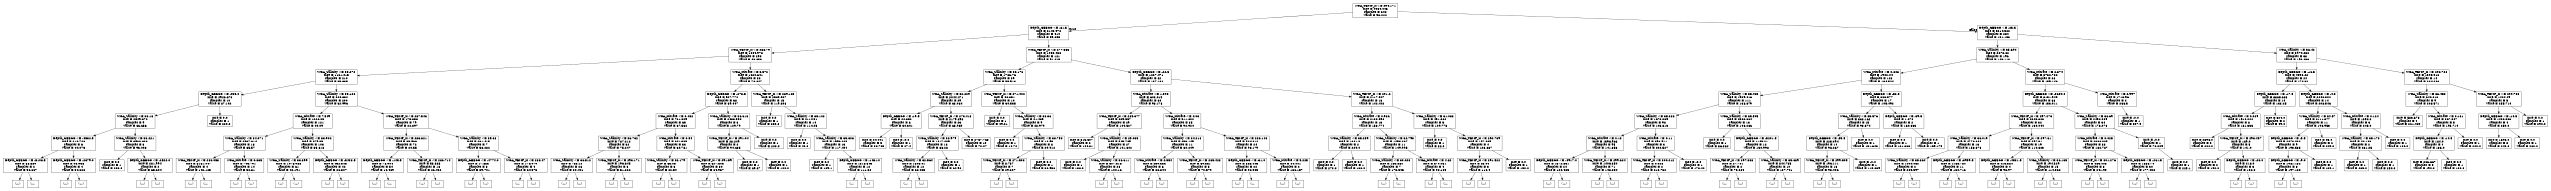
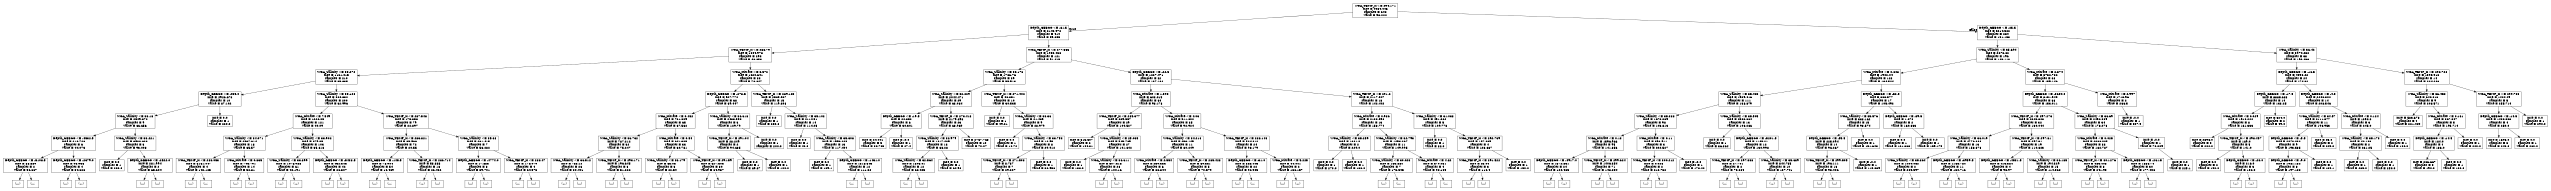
(769, 143) -> (769, 143)
